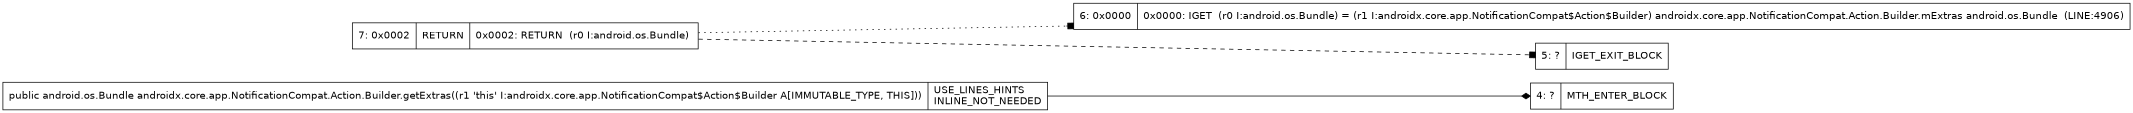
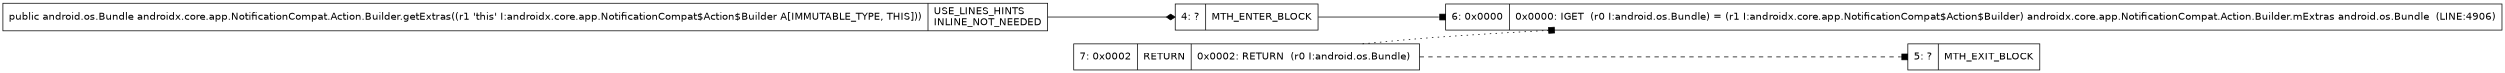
none -> (1378, 17)
(1617, 56) -> (1989, 57)
